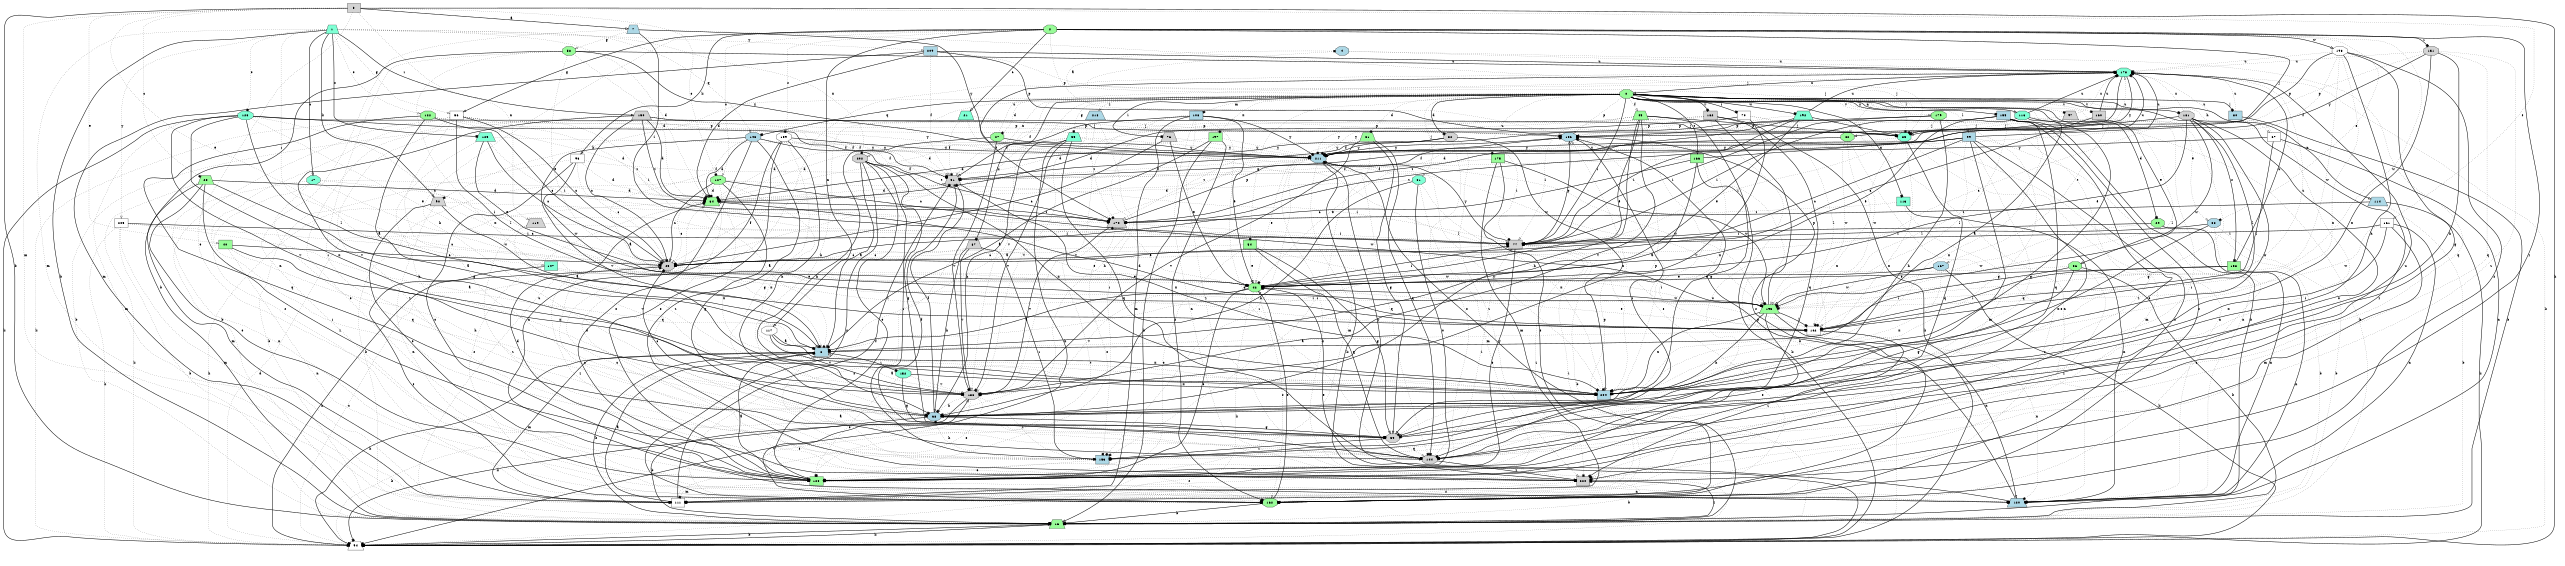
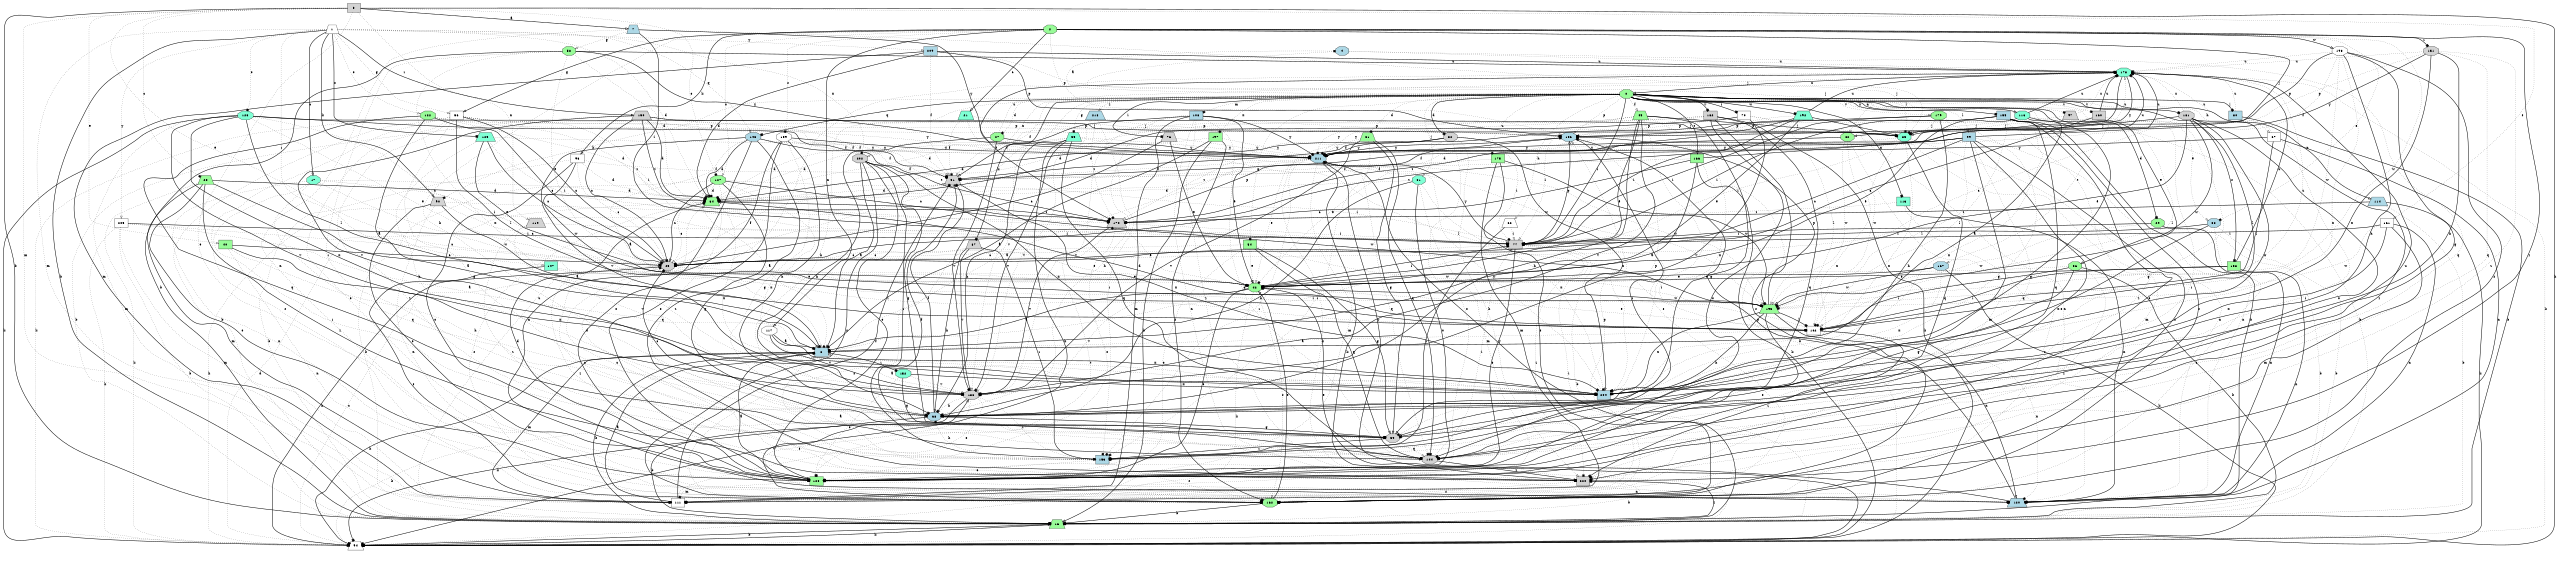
(332, 29) -> (332, 29)
none -> (1510, 223)
(1489, 309) -> (1489, 309)
(1513, 458) -> (1513, 458)
